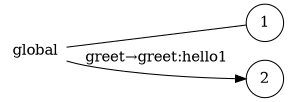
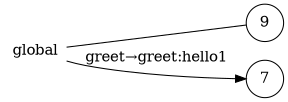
(265, 23) -> (265, 23)
(265, 79) -> (265, 79)
